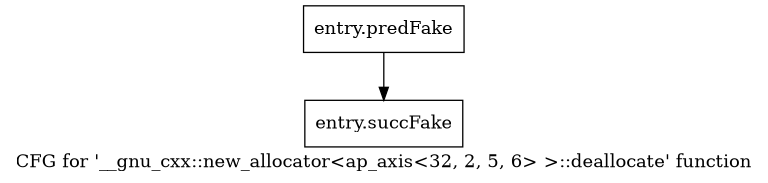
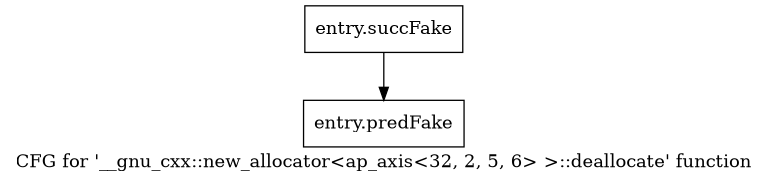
(384, 70) -> (384, 70)
